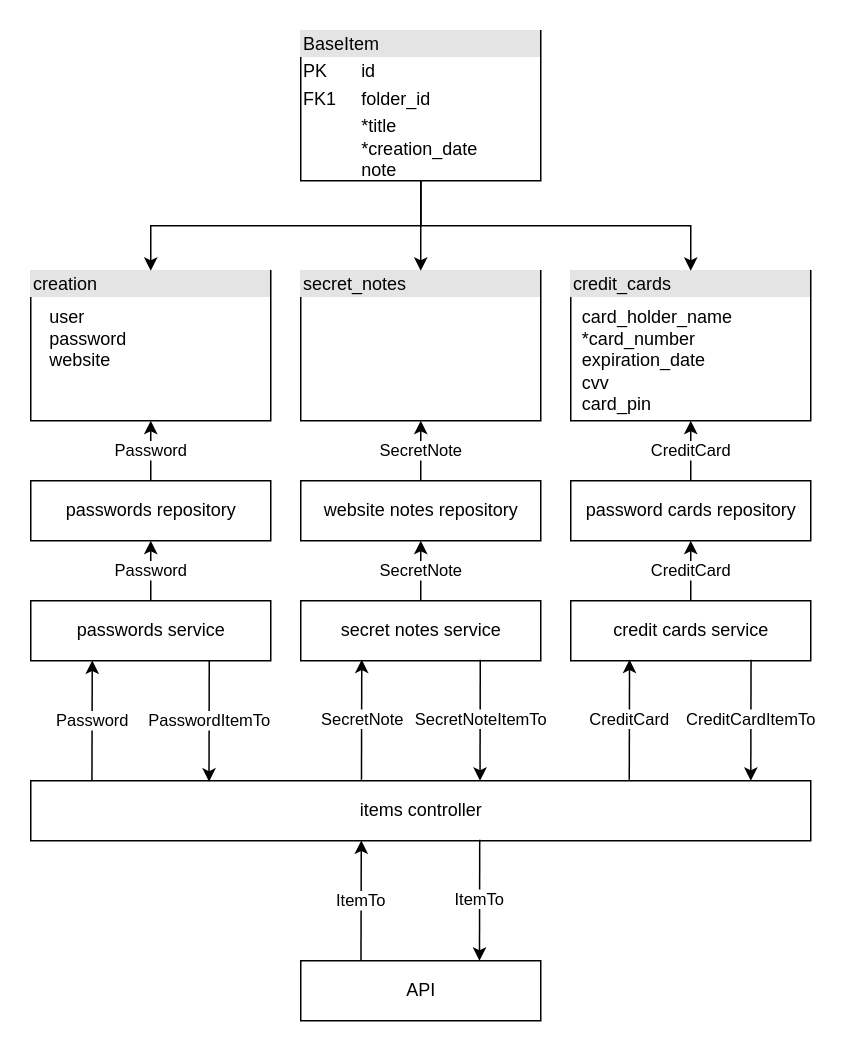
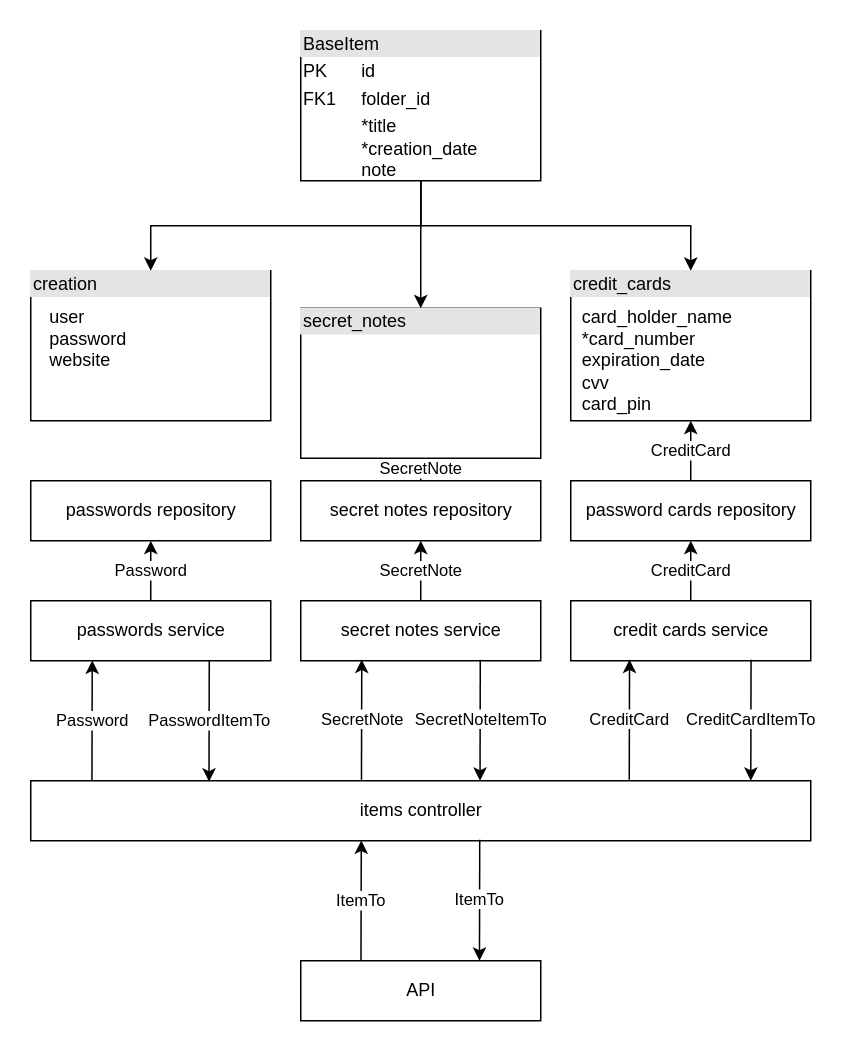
(421, 346) -> (421, 383)
(151, 456) -> none
(422, 511) -> (422, 511)
